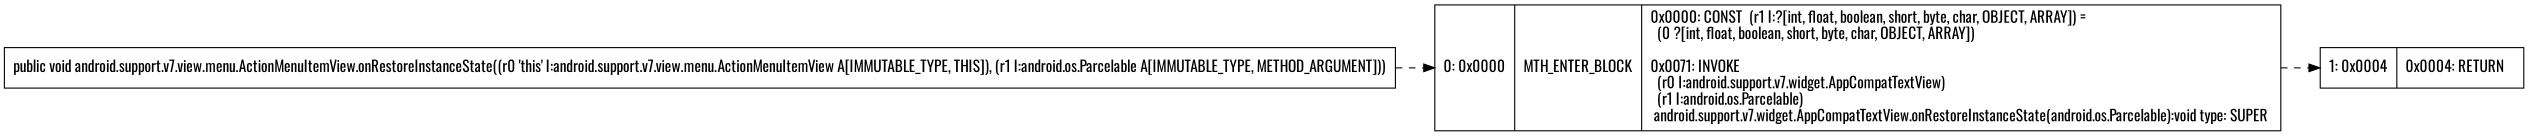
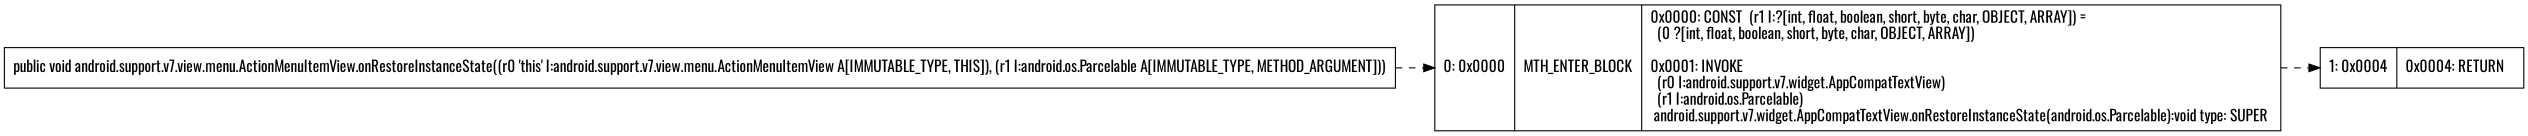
(1699, 67) -> (1700, 67)
